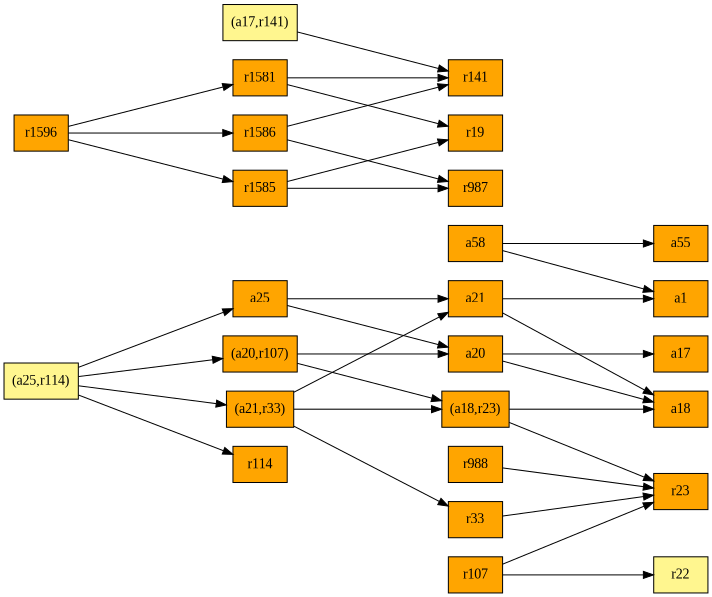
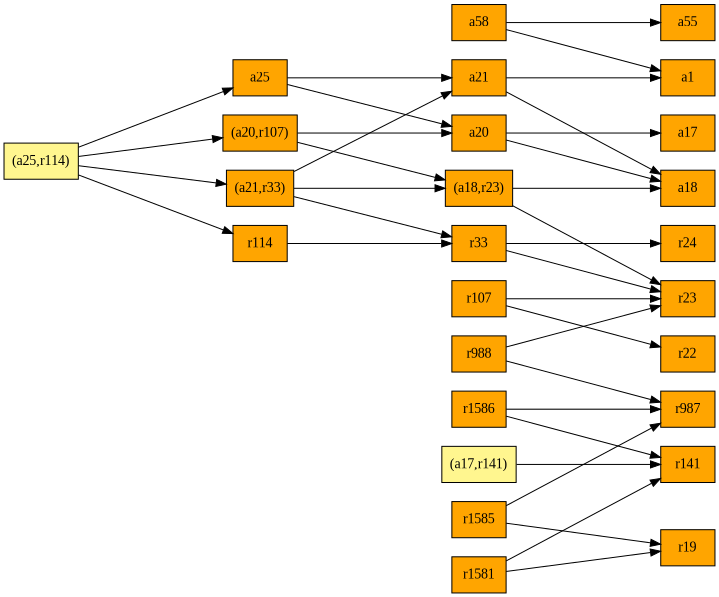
(41, 133) -> none
none -> (364, 244)
none -> (688, 244)
none -> (578, 380)
(681, 575) -> (688, 354)
